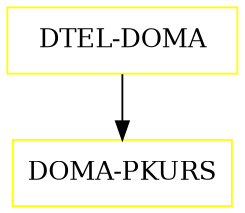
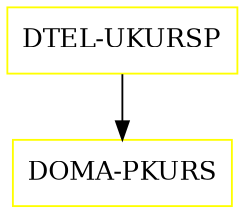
(122, 40) -> (122, 40)
